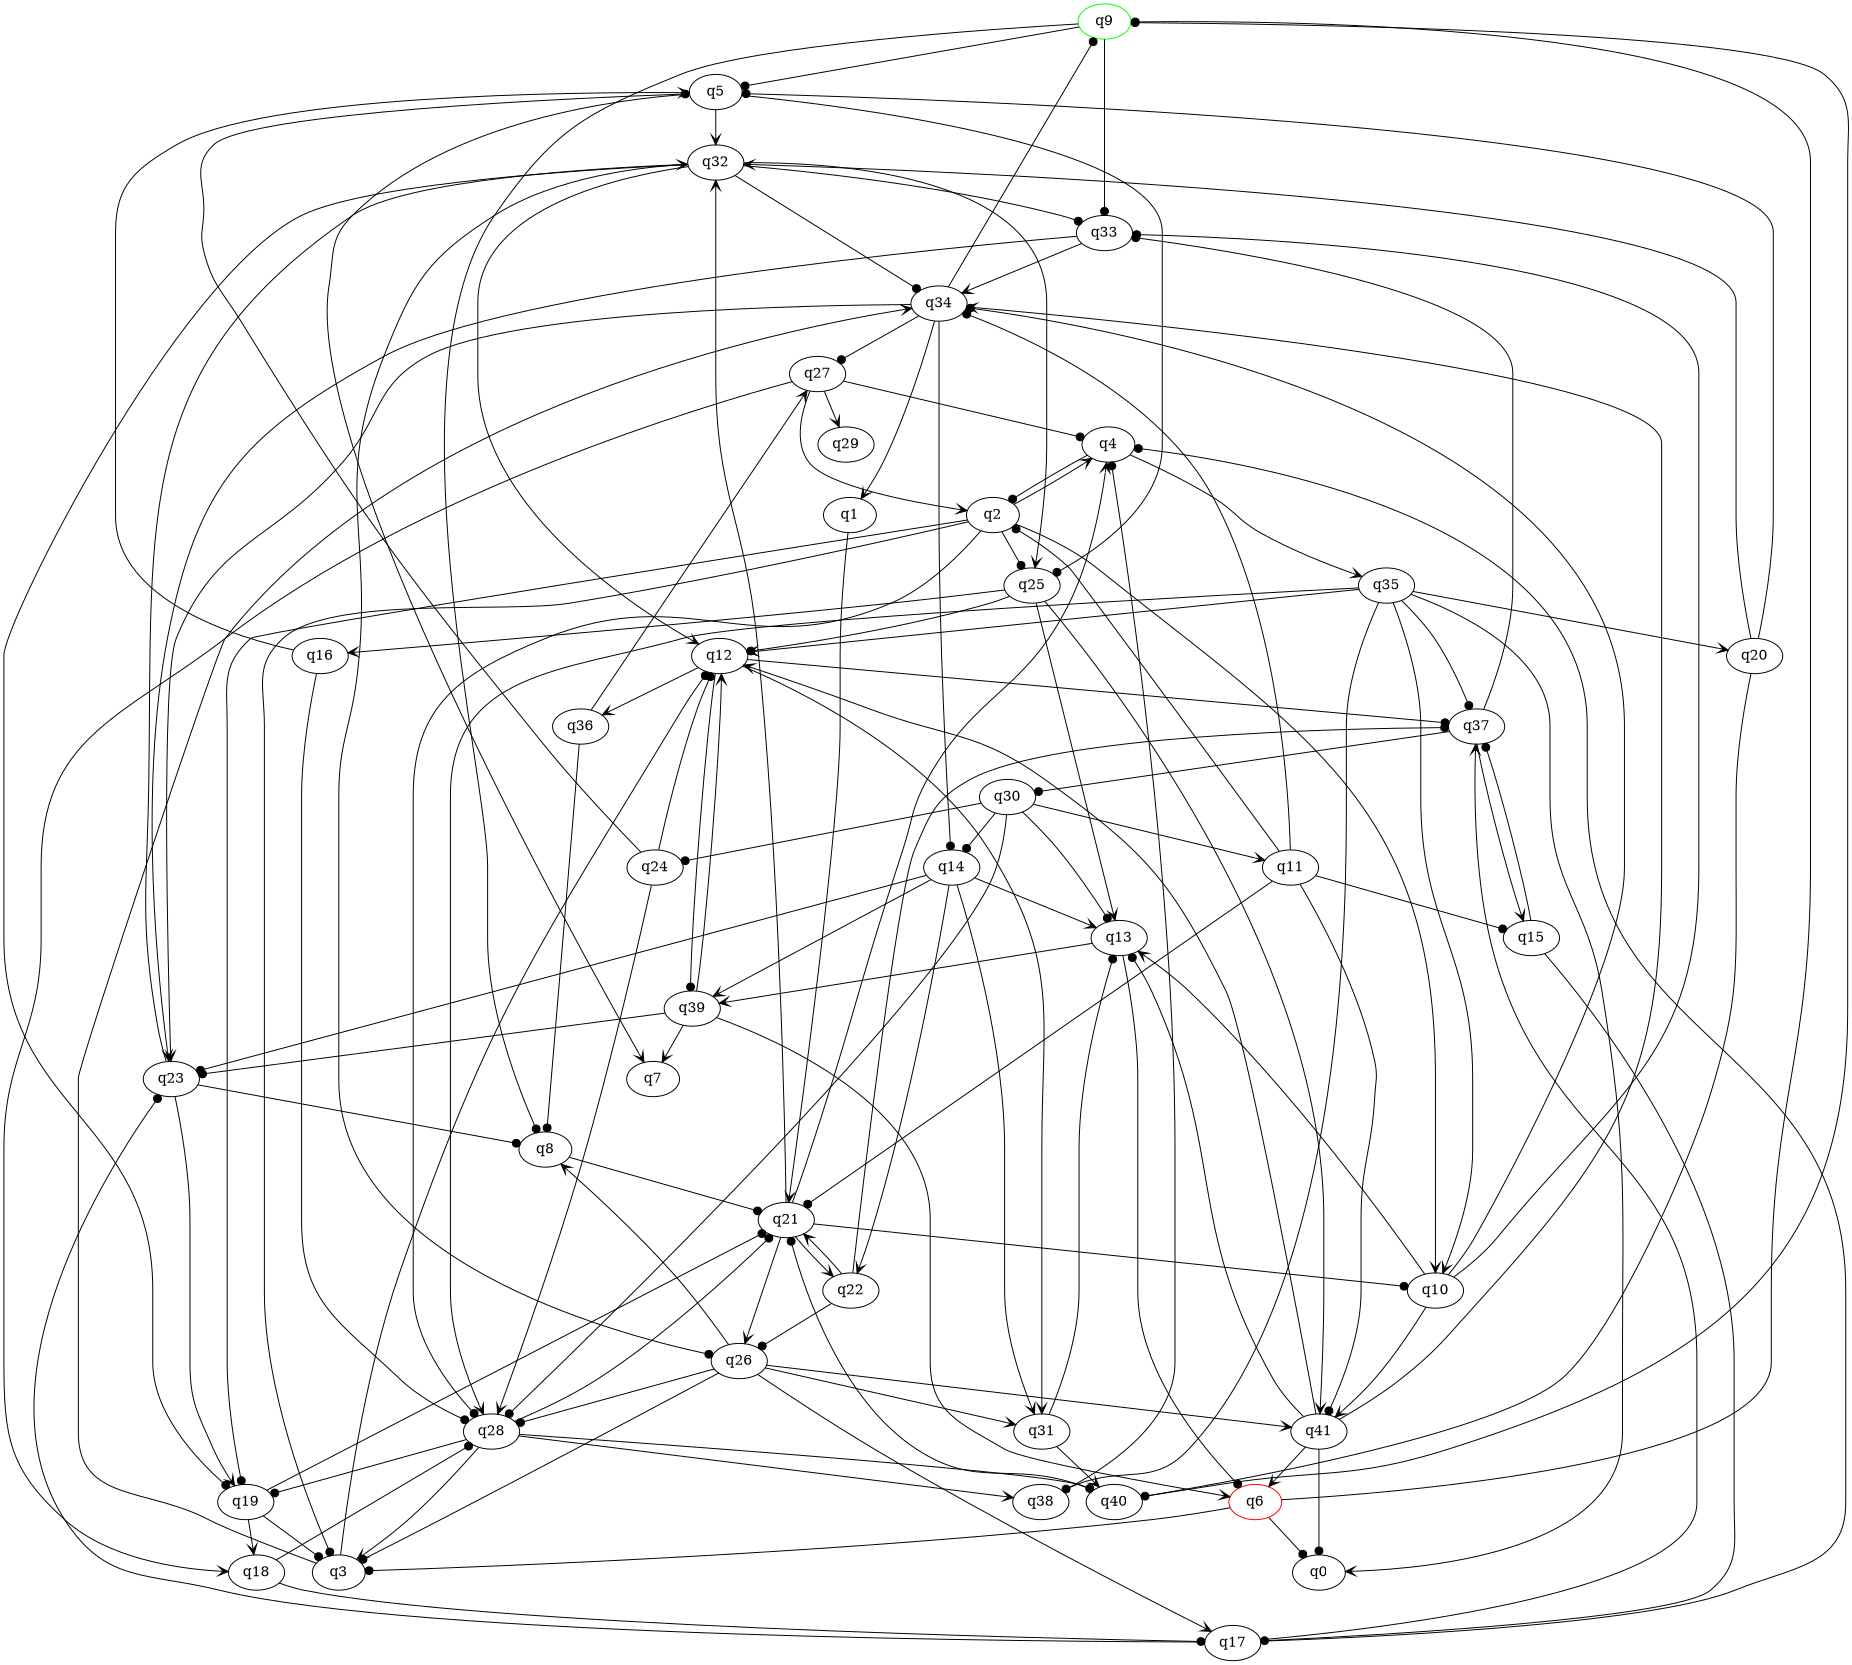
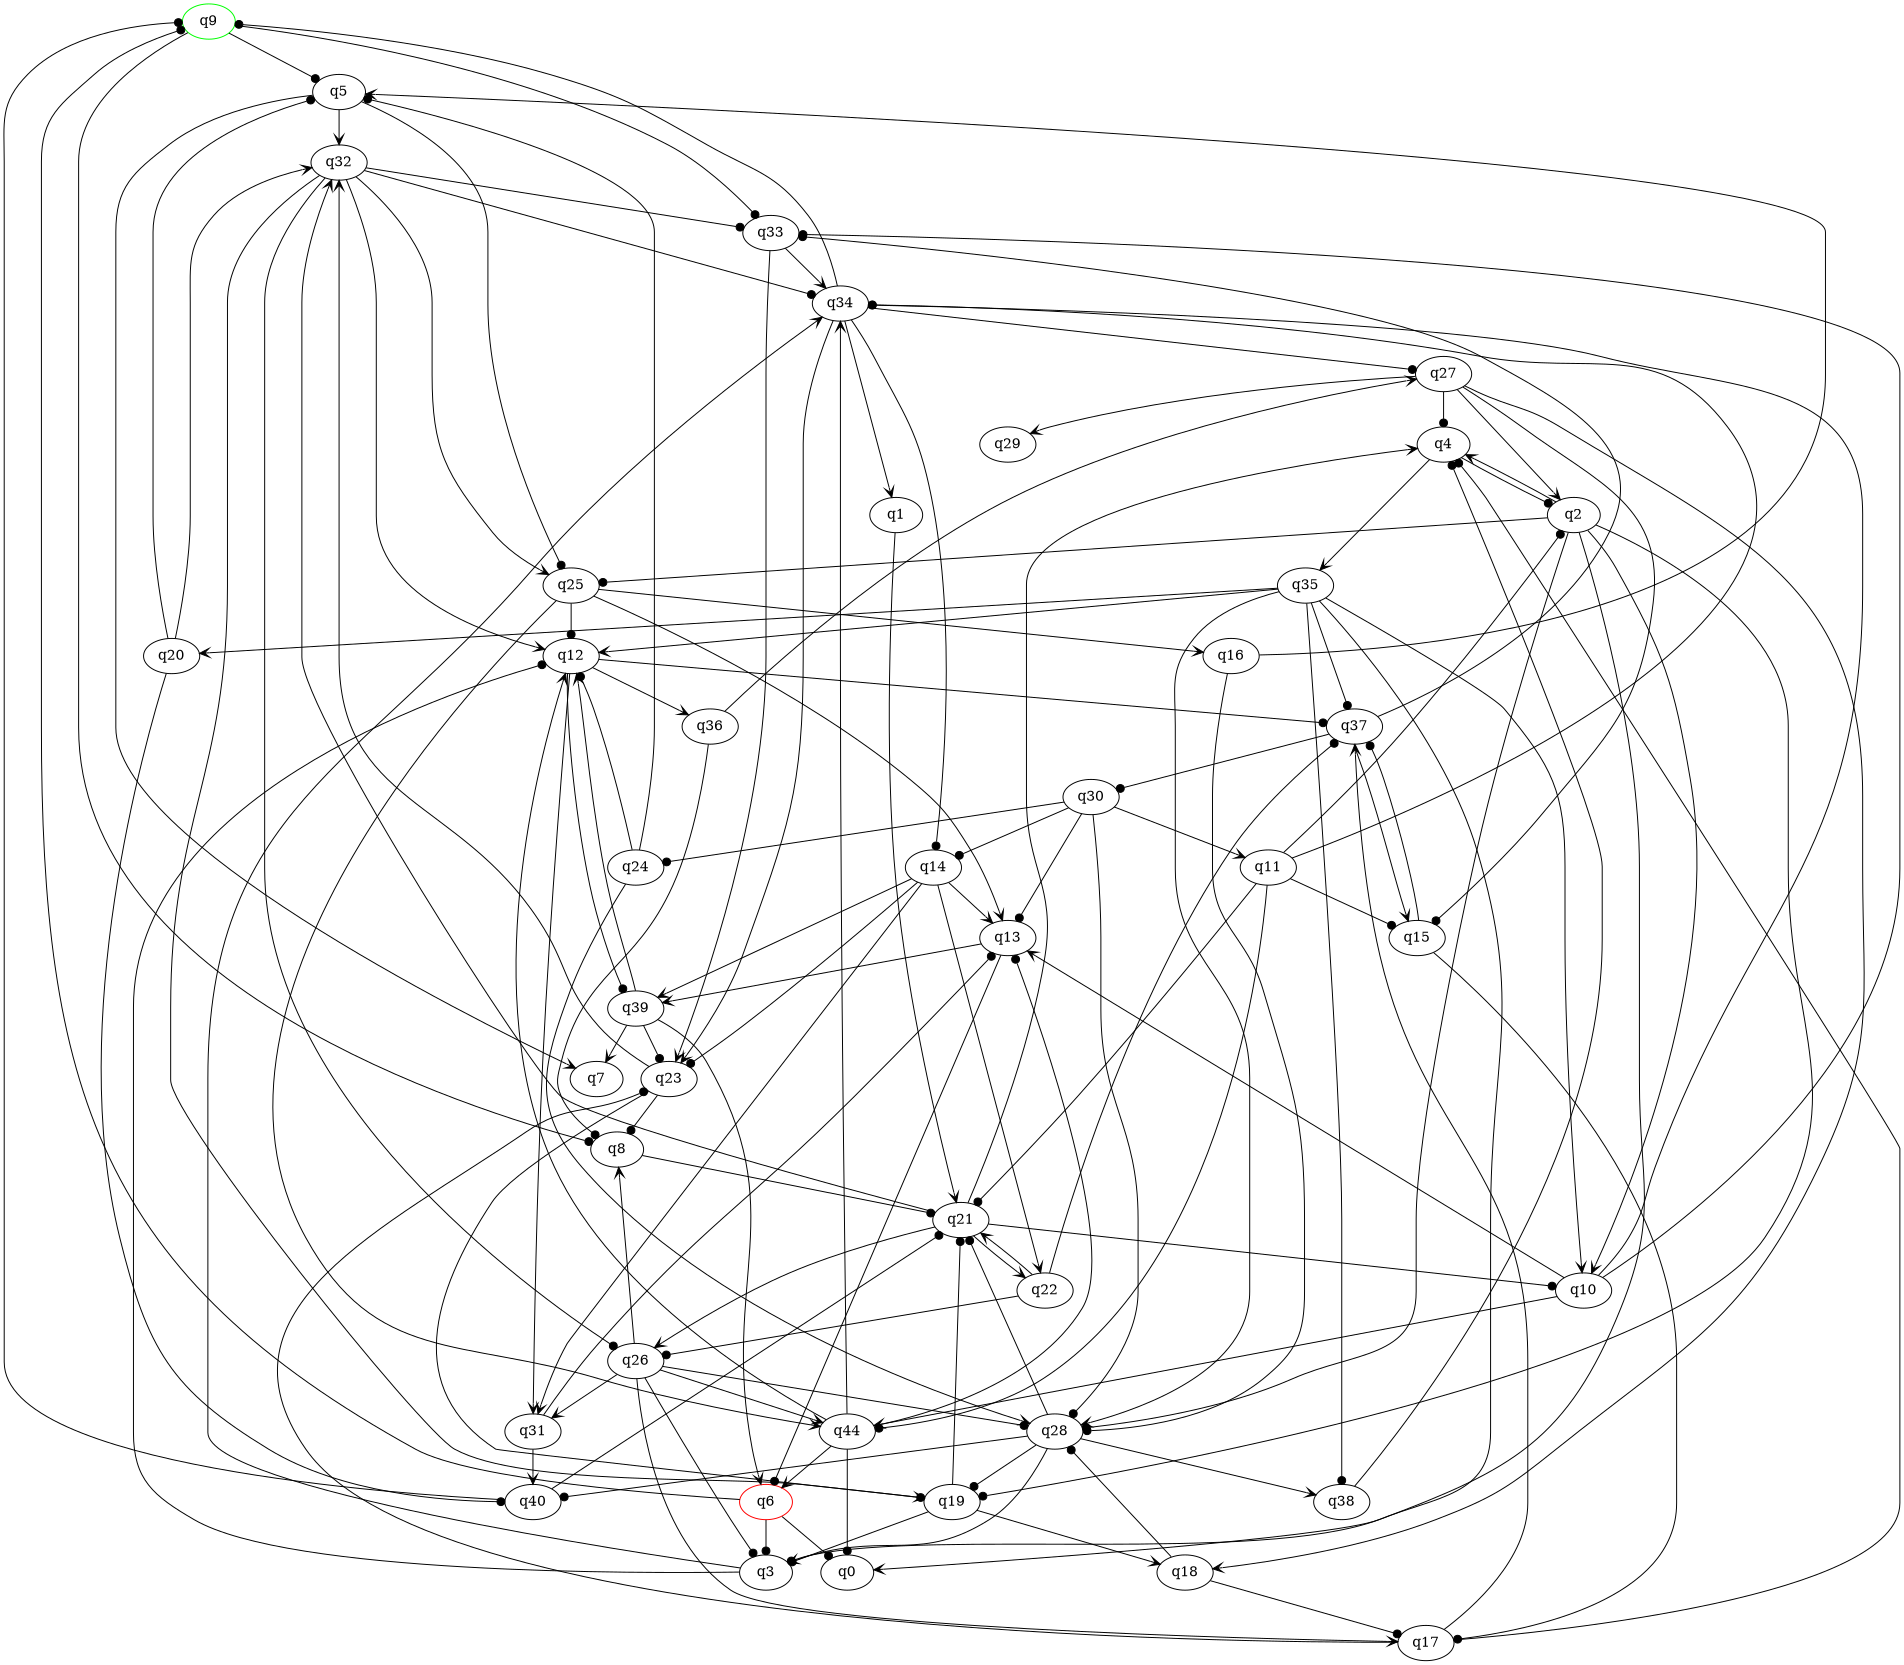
none -> (1646, 644)
(1319, 1432) -> (847, 1432)
